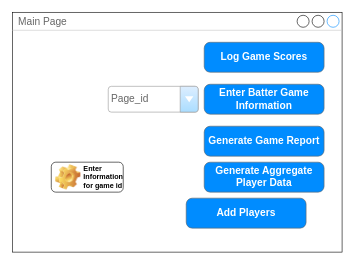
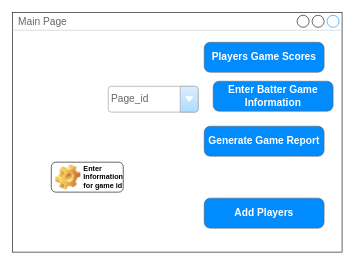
(264, 57) -> (264, 57)
(264, 99) -> (273, 96)
(264, 177) -> none
(246, 213) -> (264, 213)
